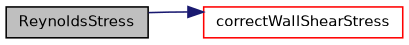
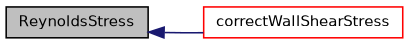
(168, 12) -> (184, 33)
